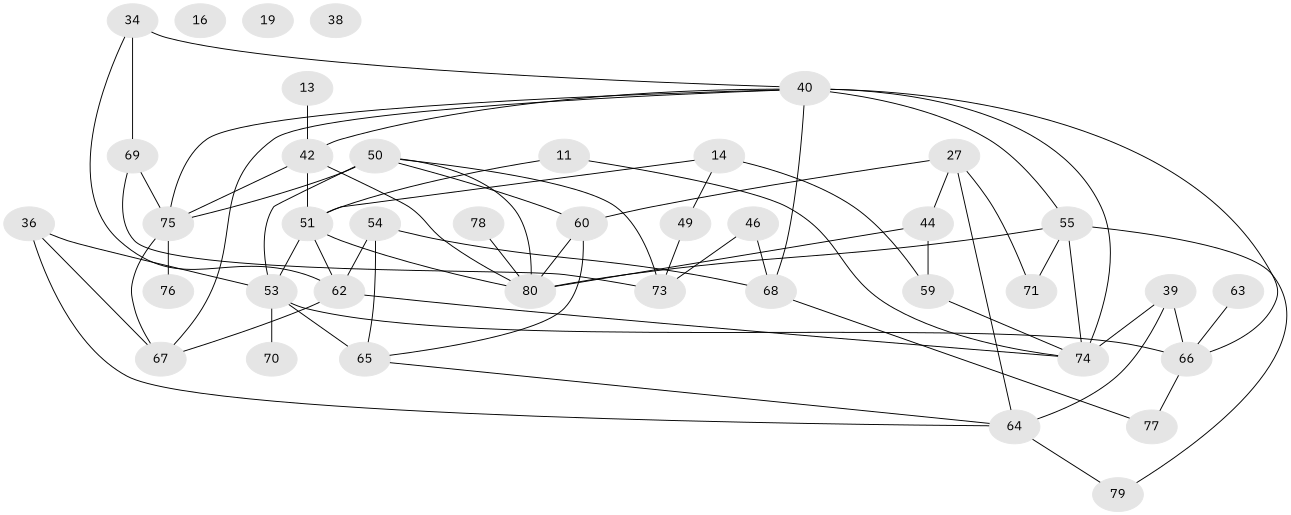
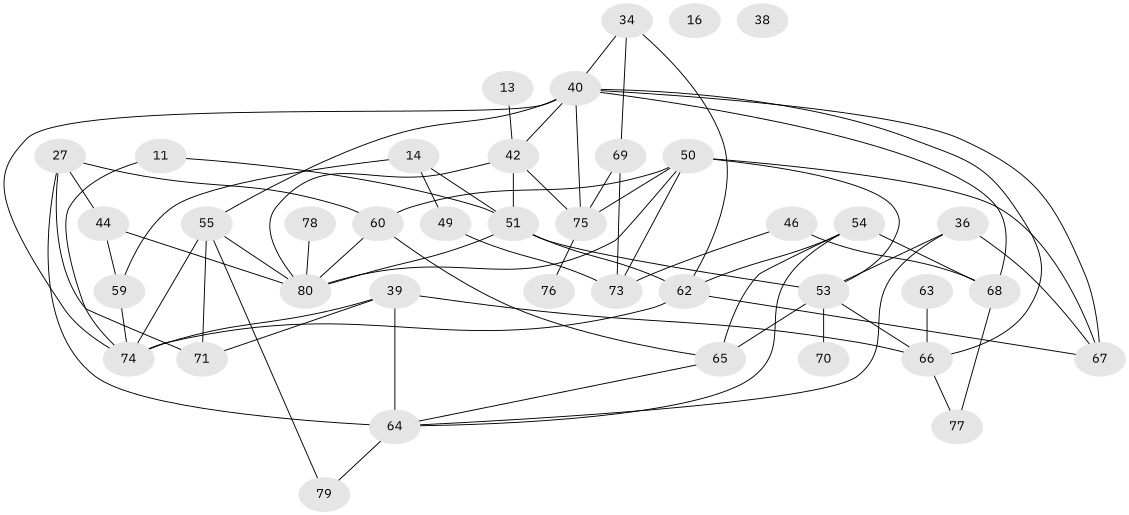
(268, 21) -> none
(131, 290) -> (941, 189)
none -> (280, 332)
none -> (702, 398)
